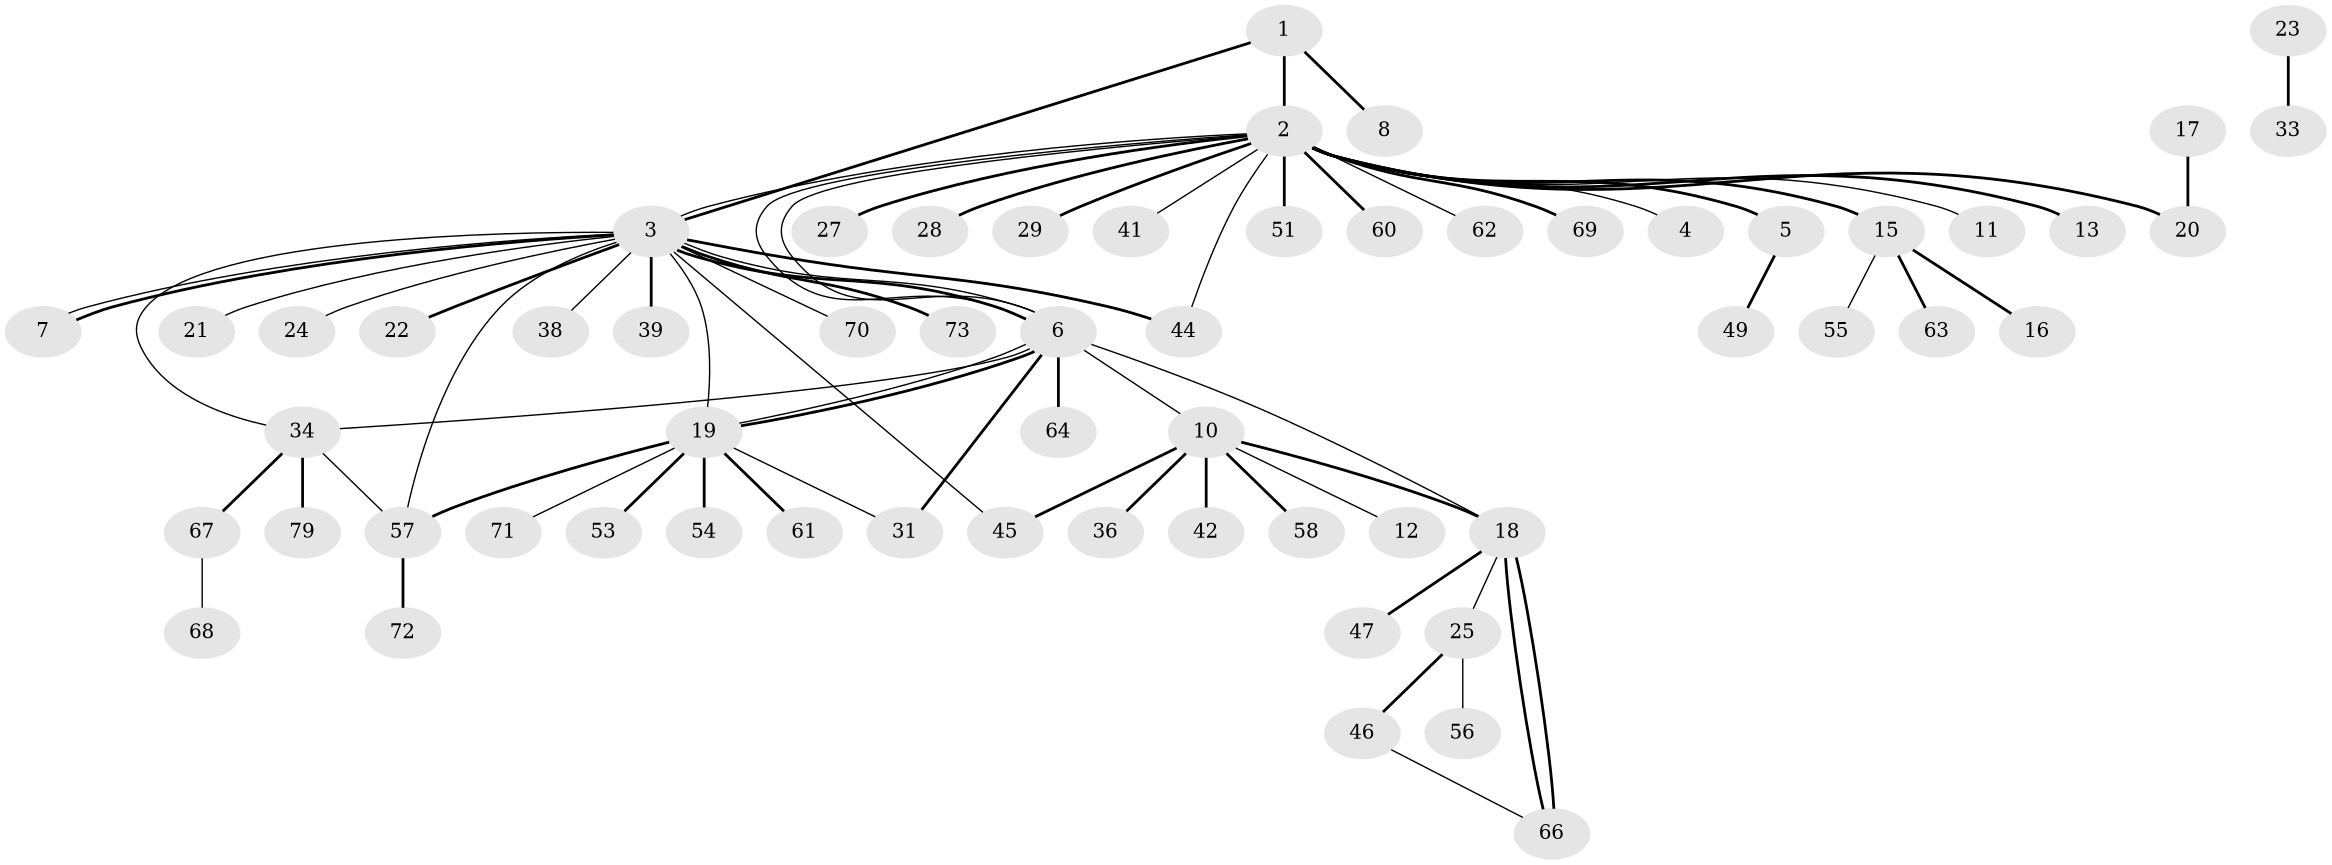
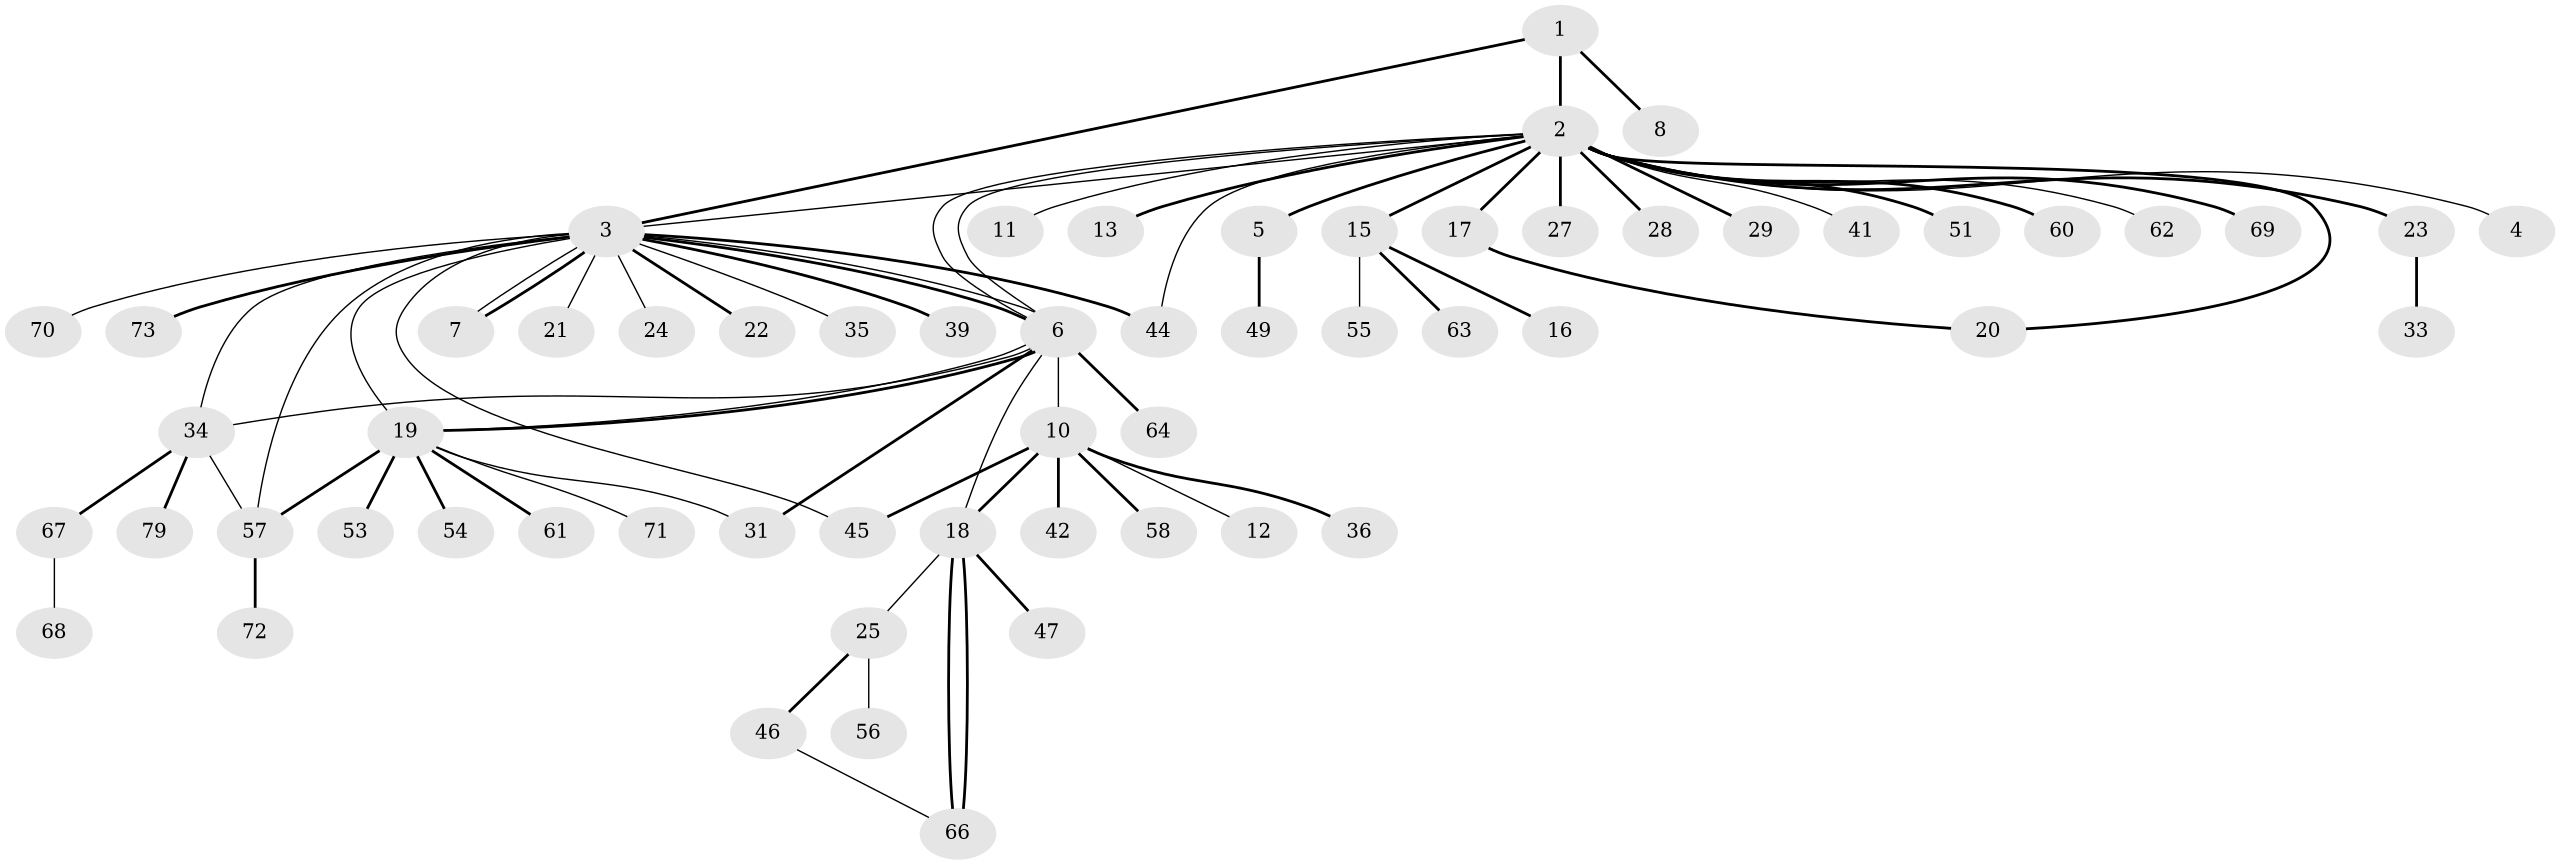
none -> (1510, 181)
none -> (1987, 184)
(551, 332) -> (858, 332)
